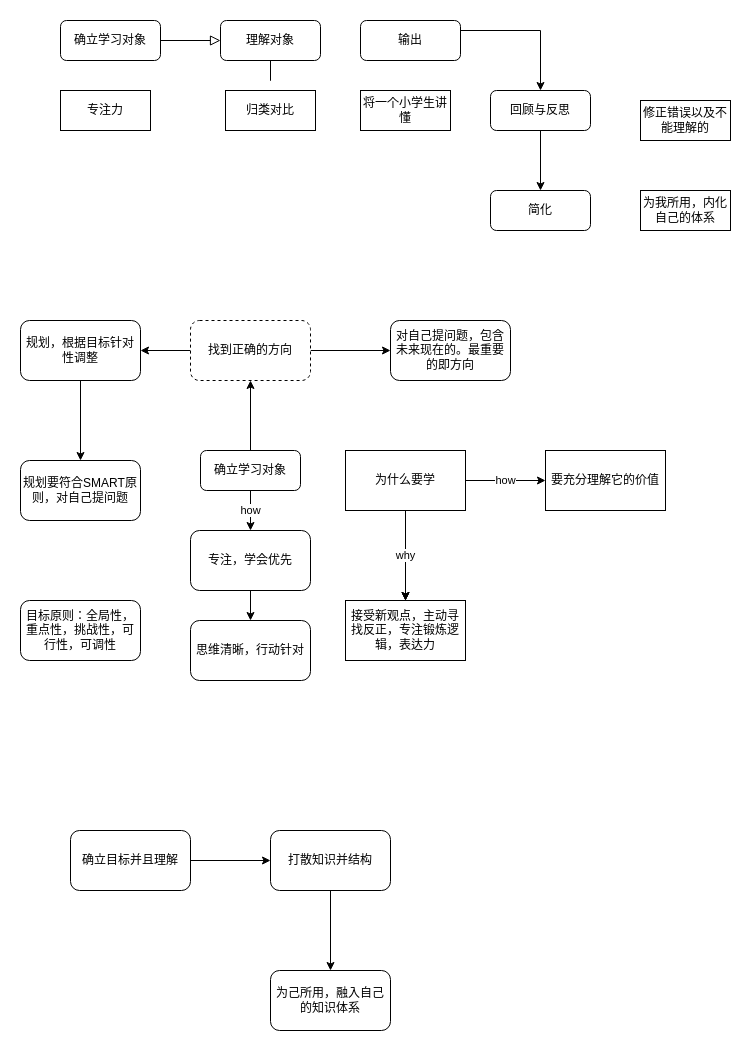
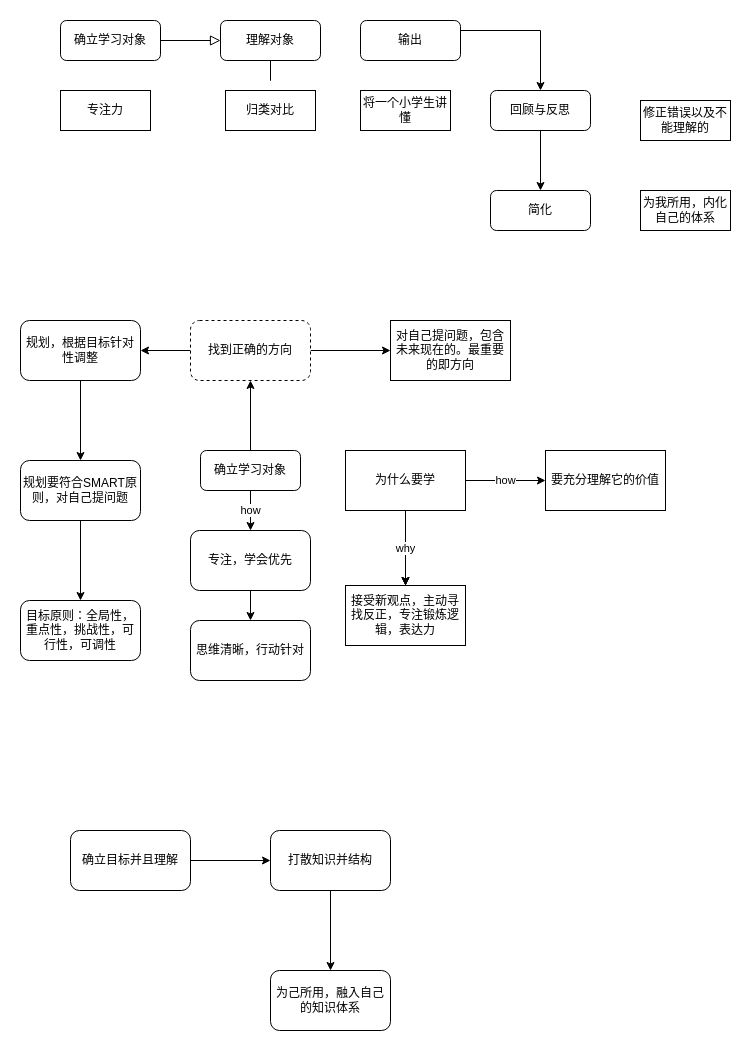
(451, 351) -> (451, 351)
none -> (81, 557)
(406, 631) -> (406, 616)
